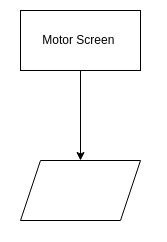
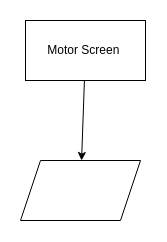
(81, 41) -> (86, 51)
